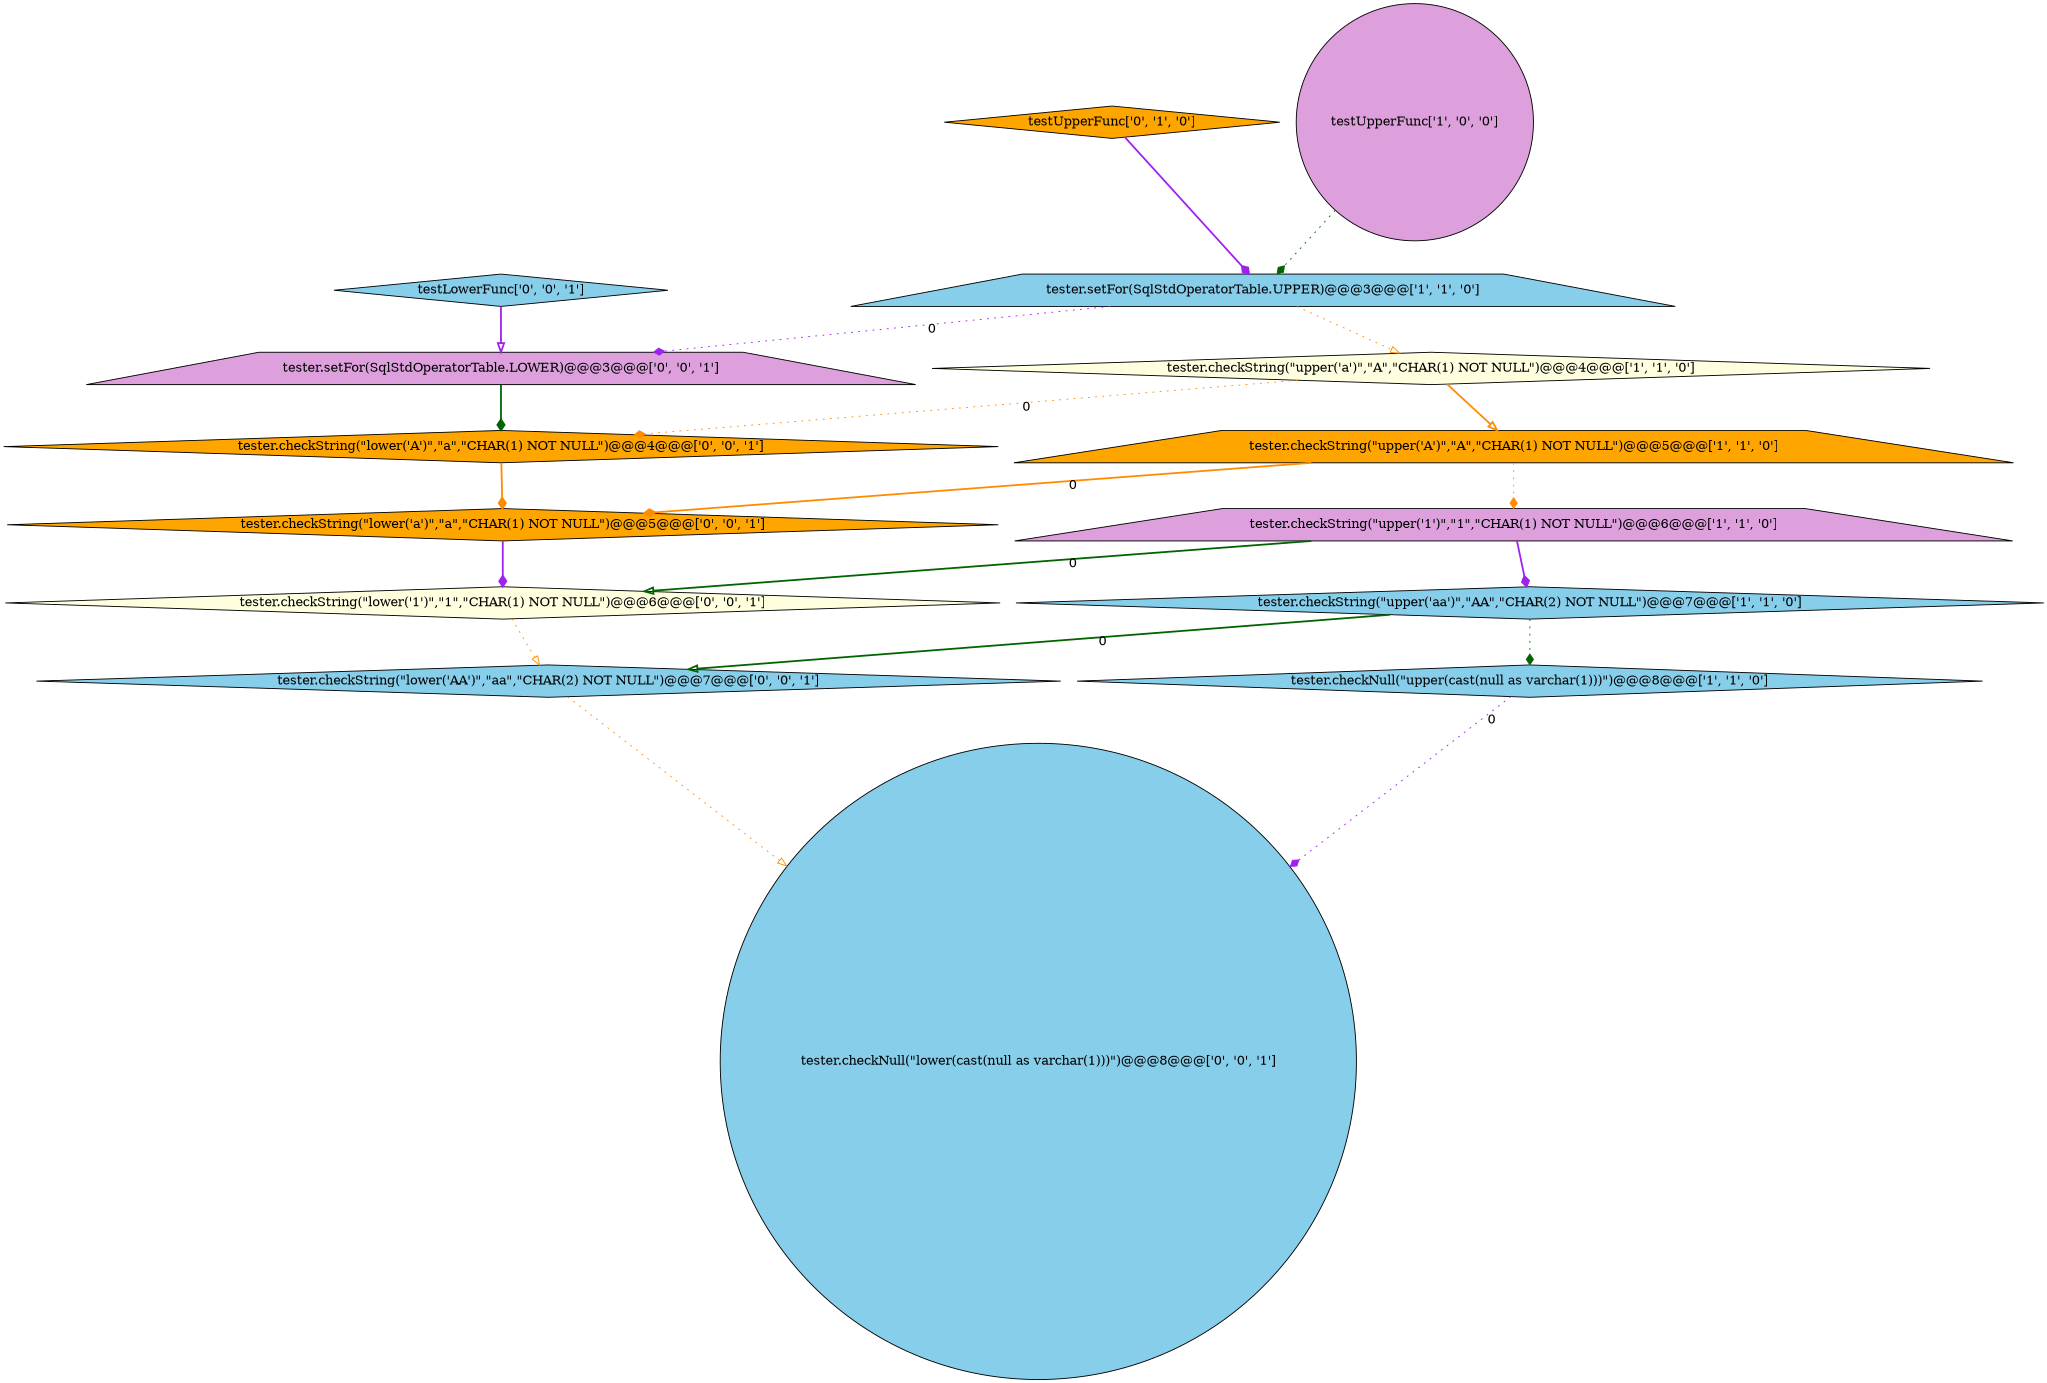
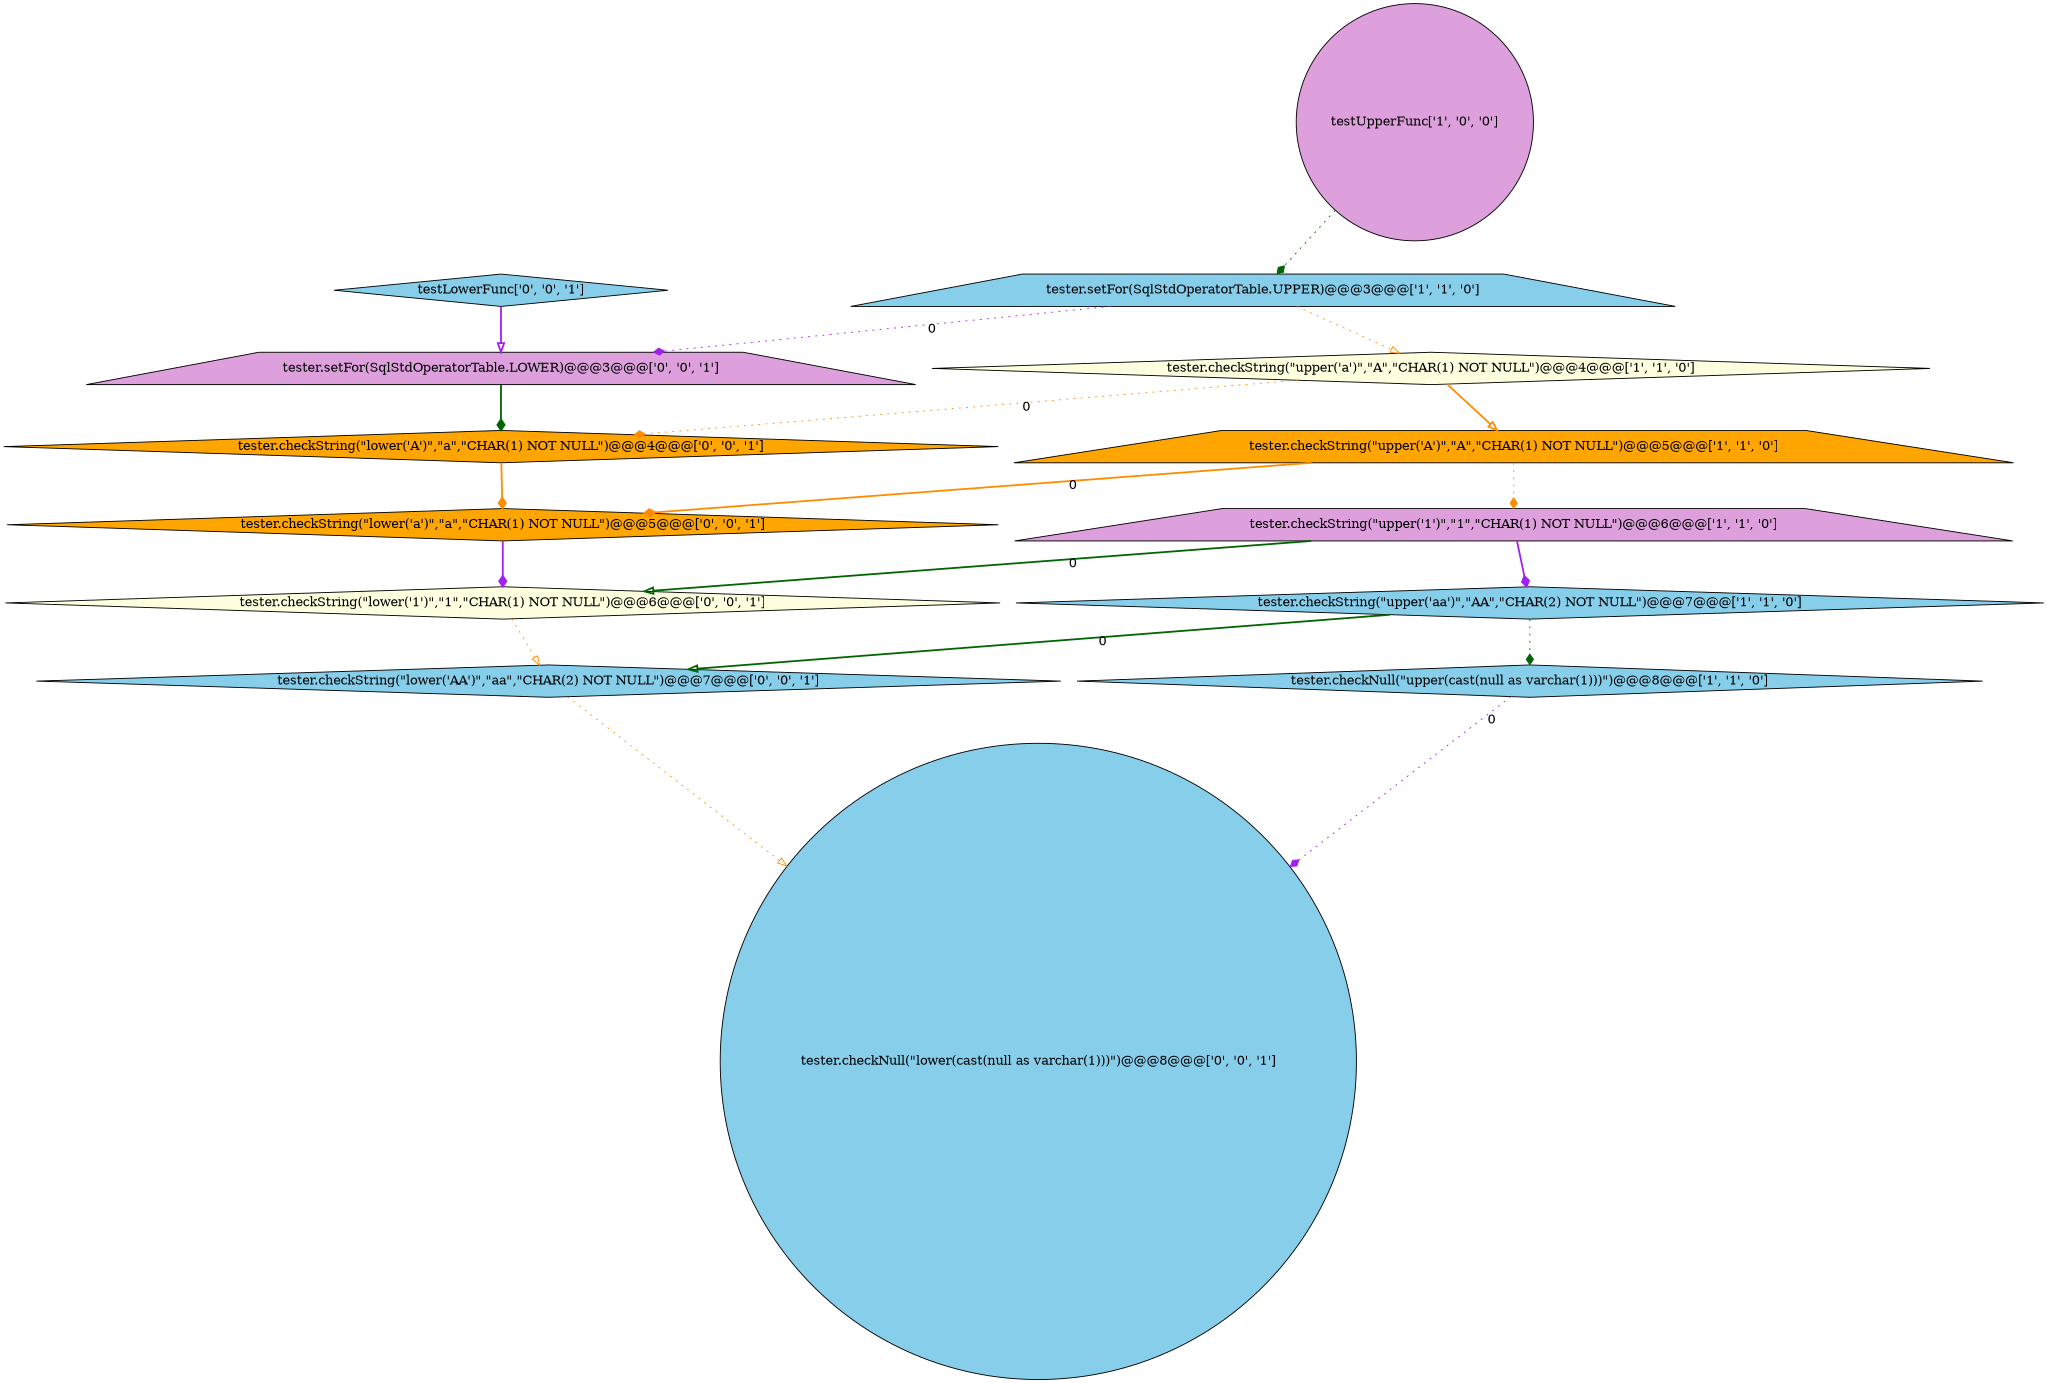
(1112, 122) -> none
